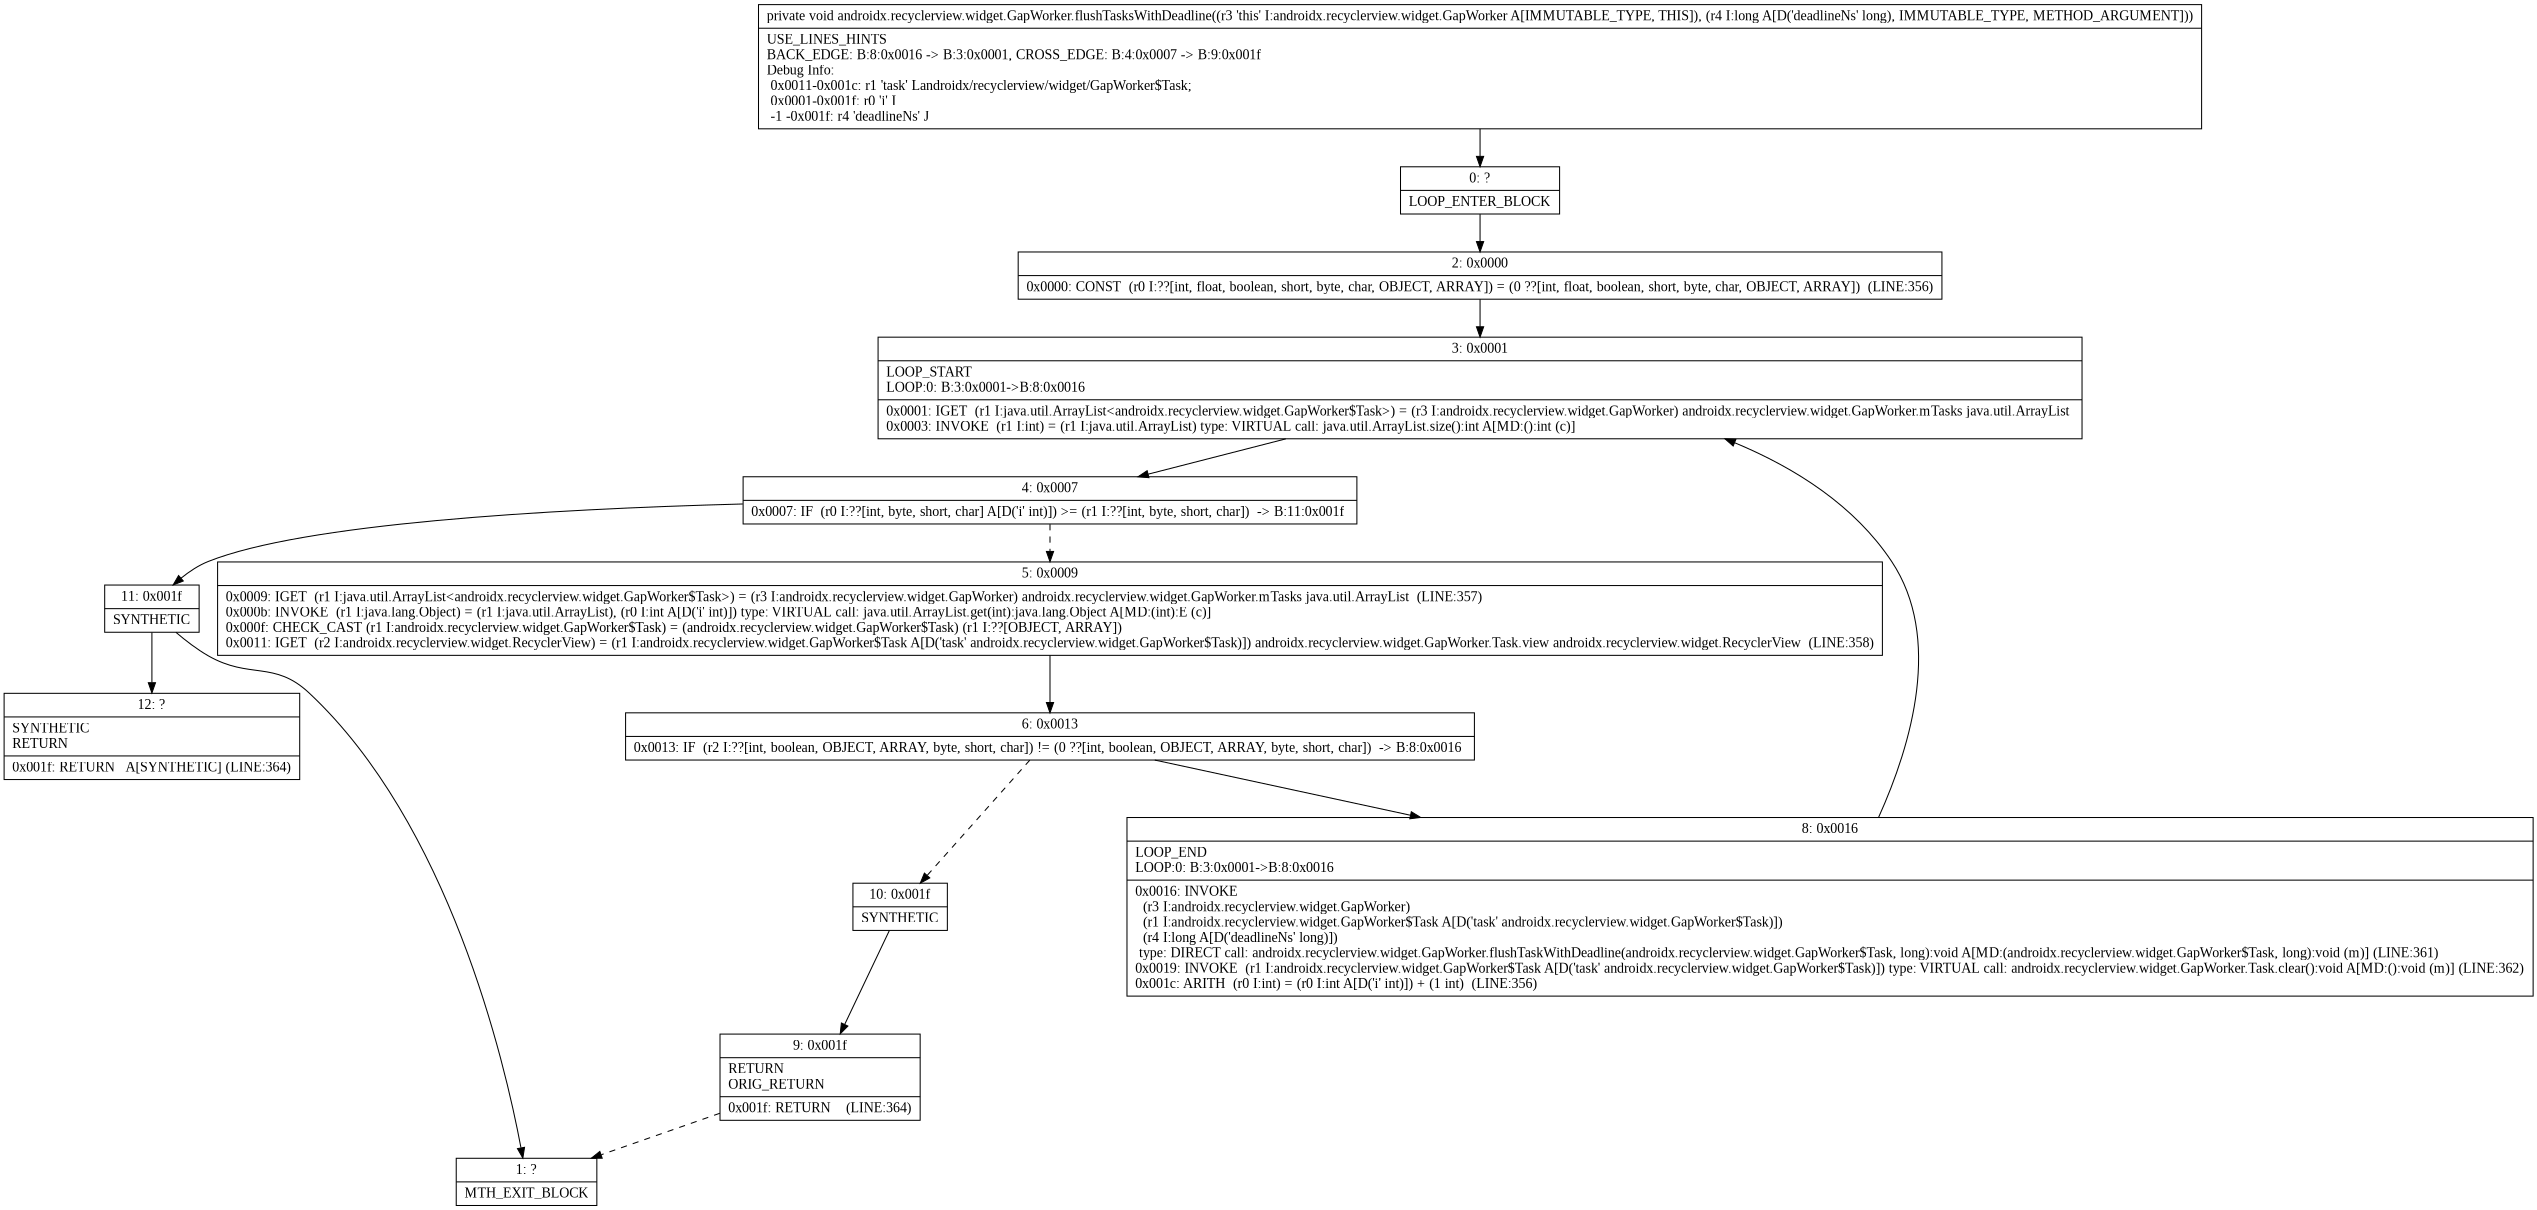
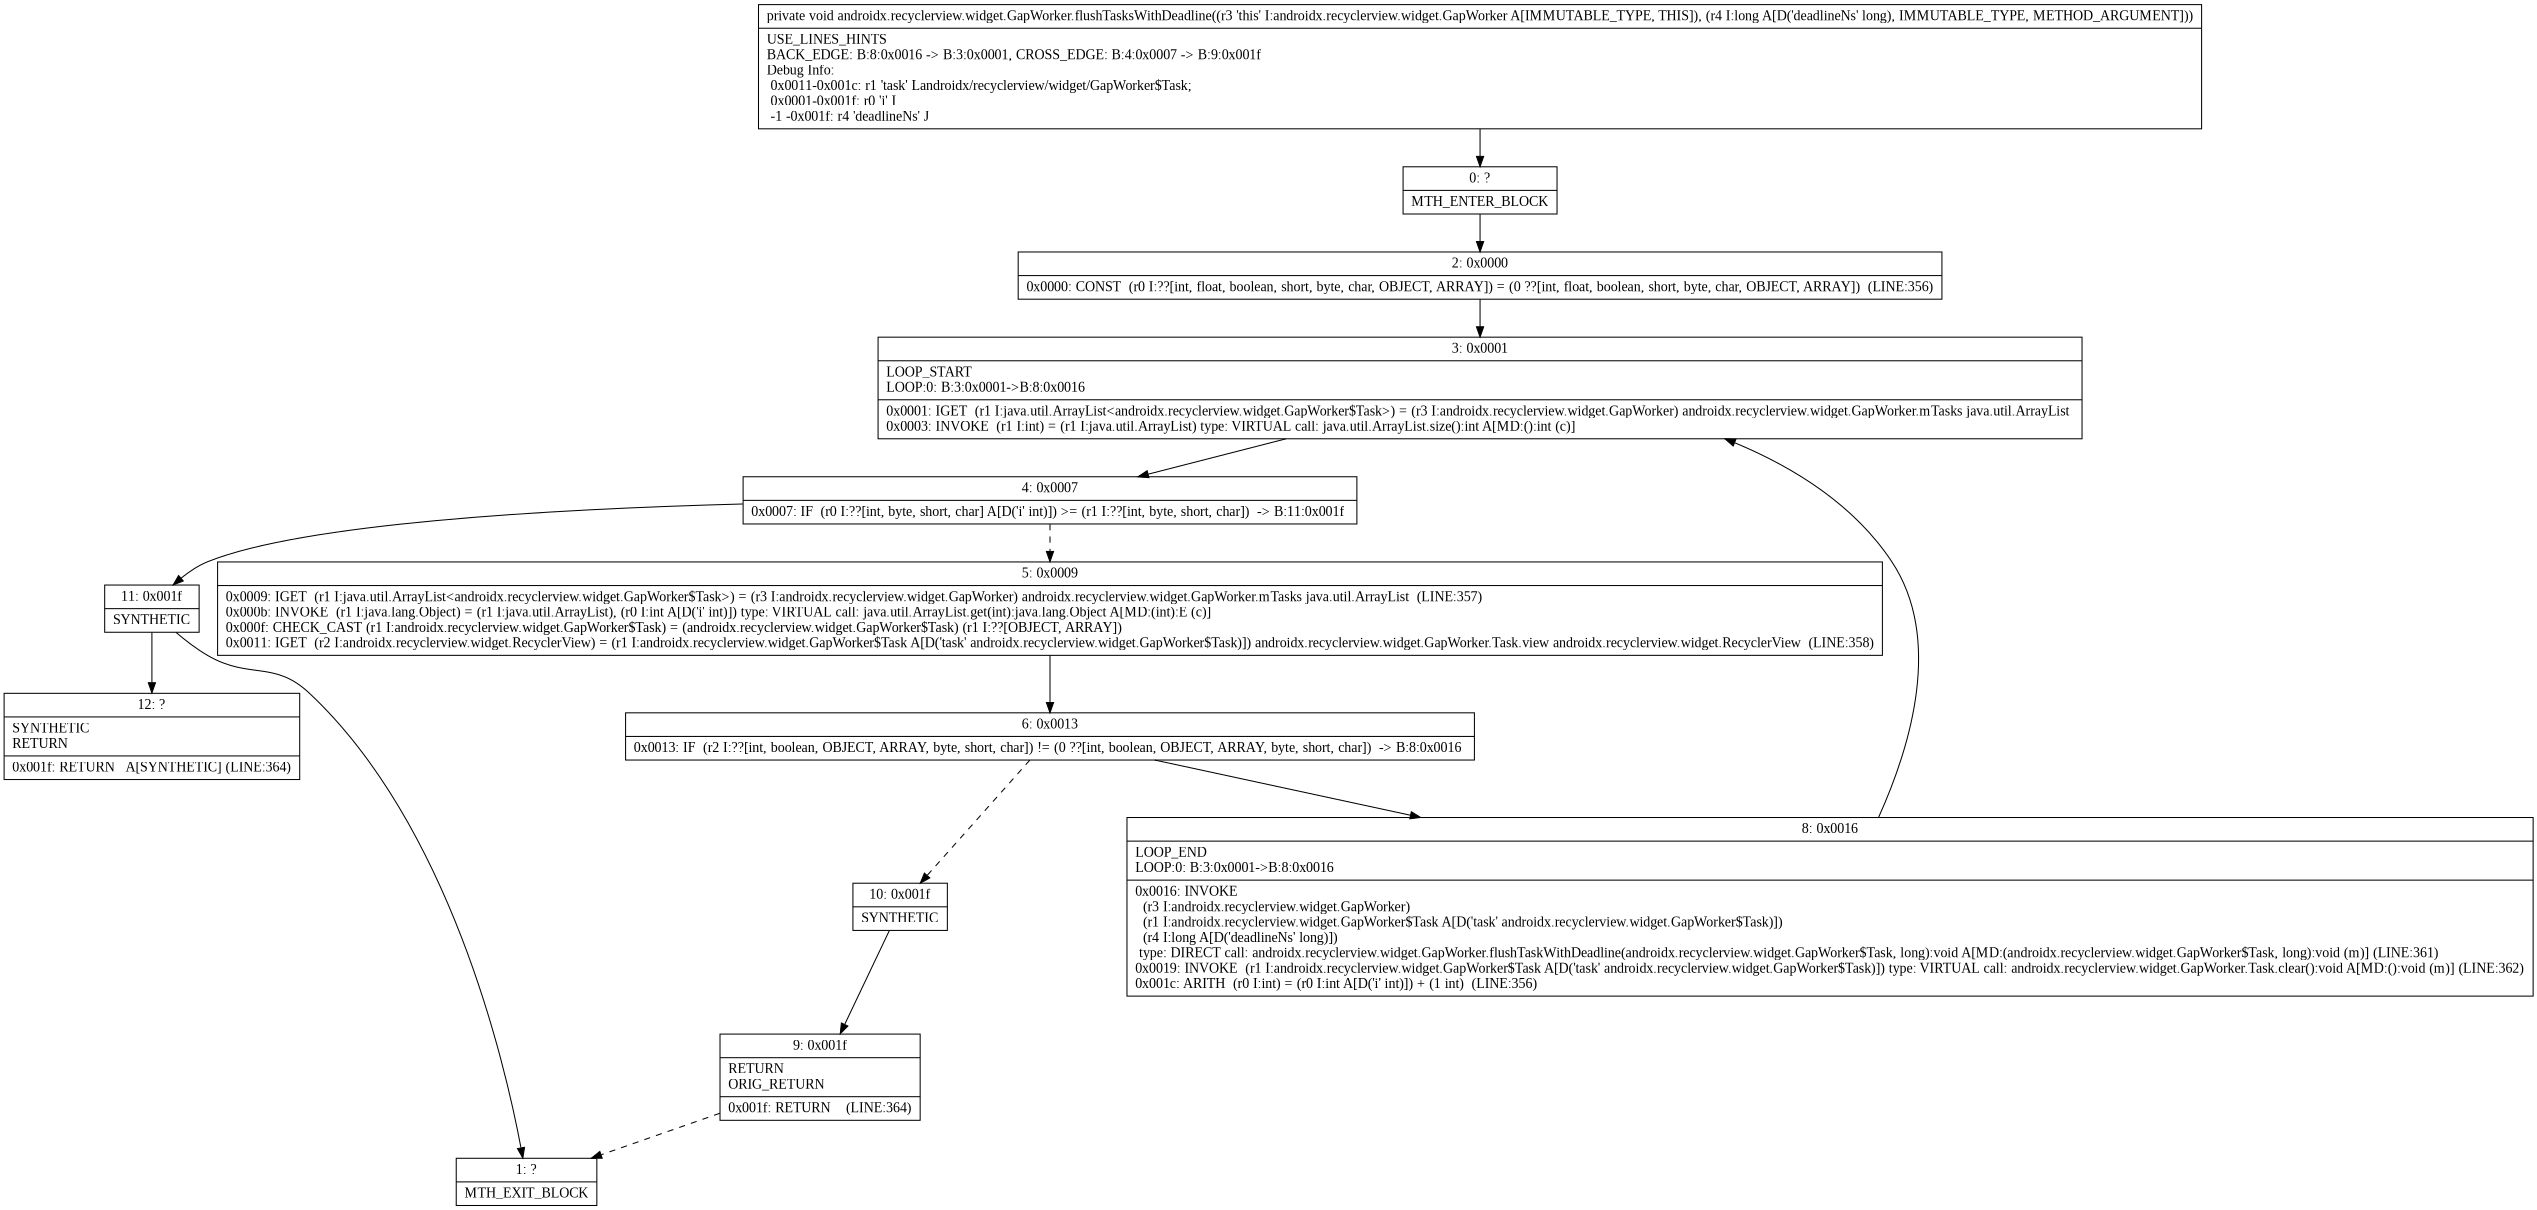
(1480, 202) -> (1480, 202)
